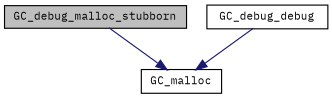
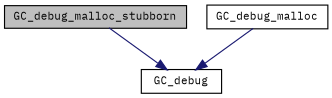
(267, 17) -> (267, 17)
(181, 81) -> (181, 81)
